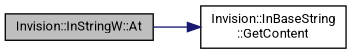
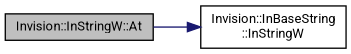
(273, 27) -> (273, 27)
